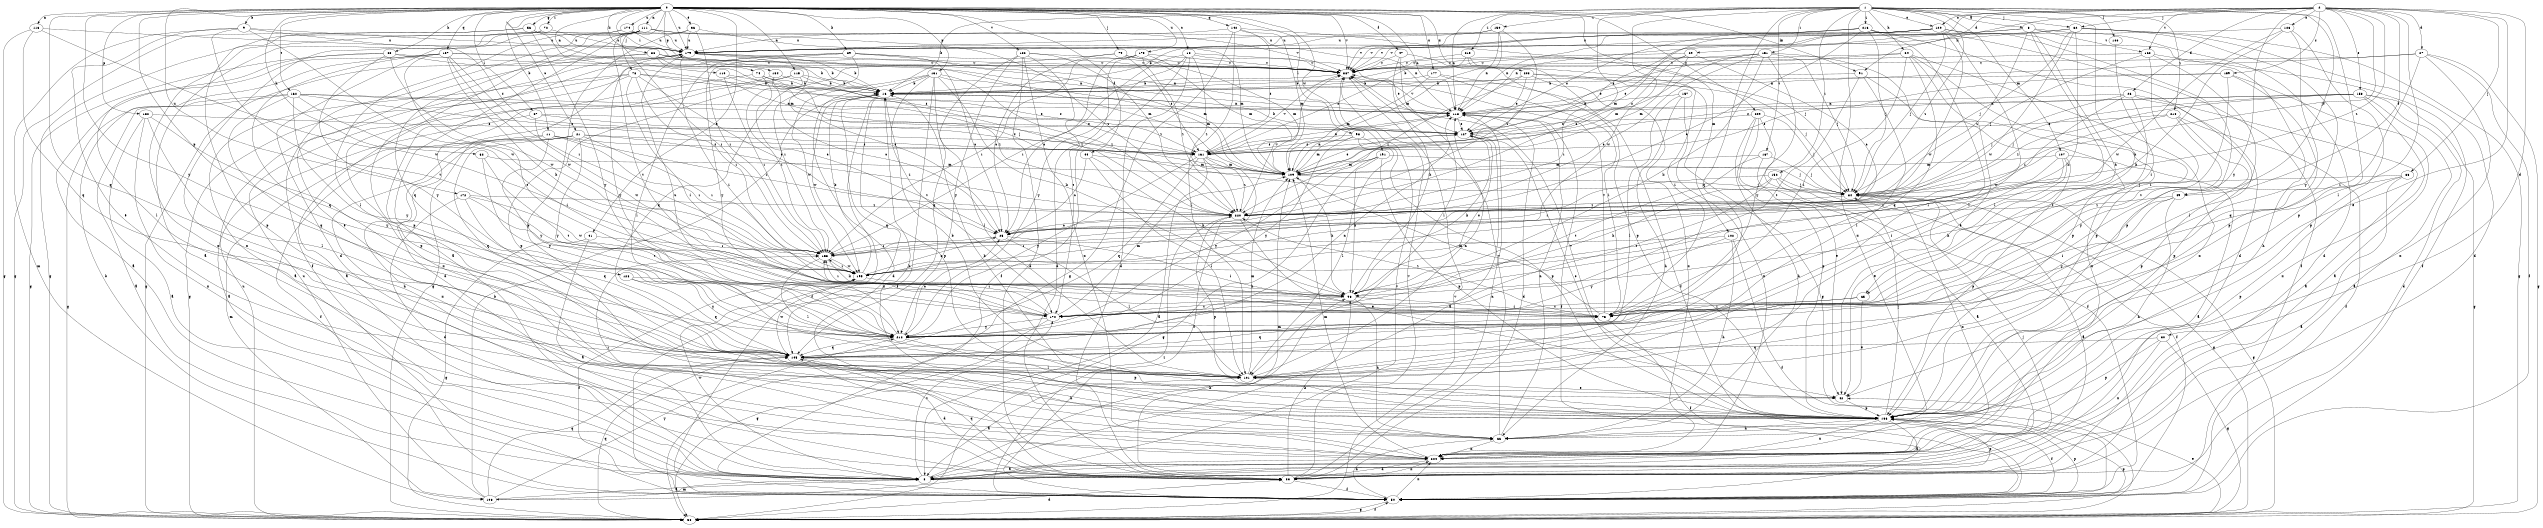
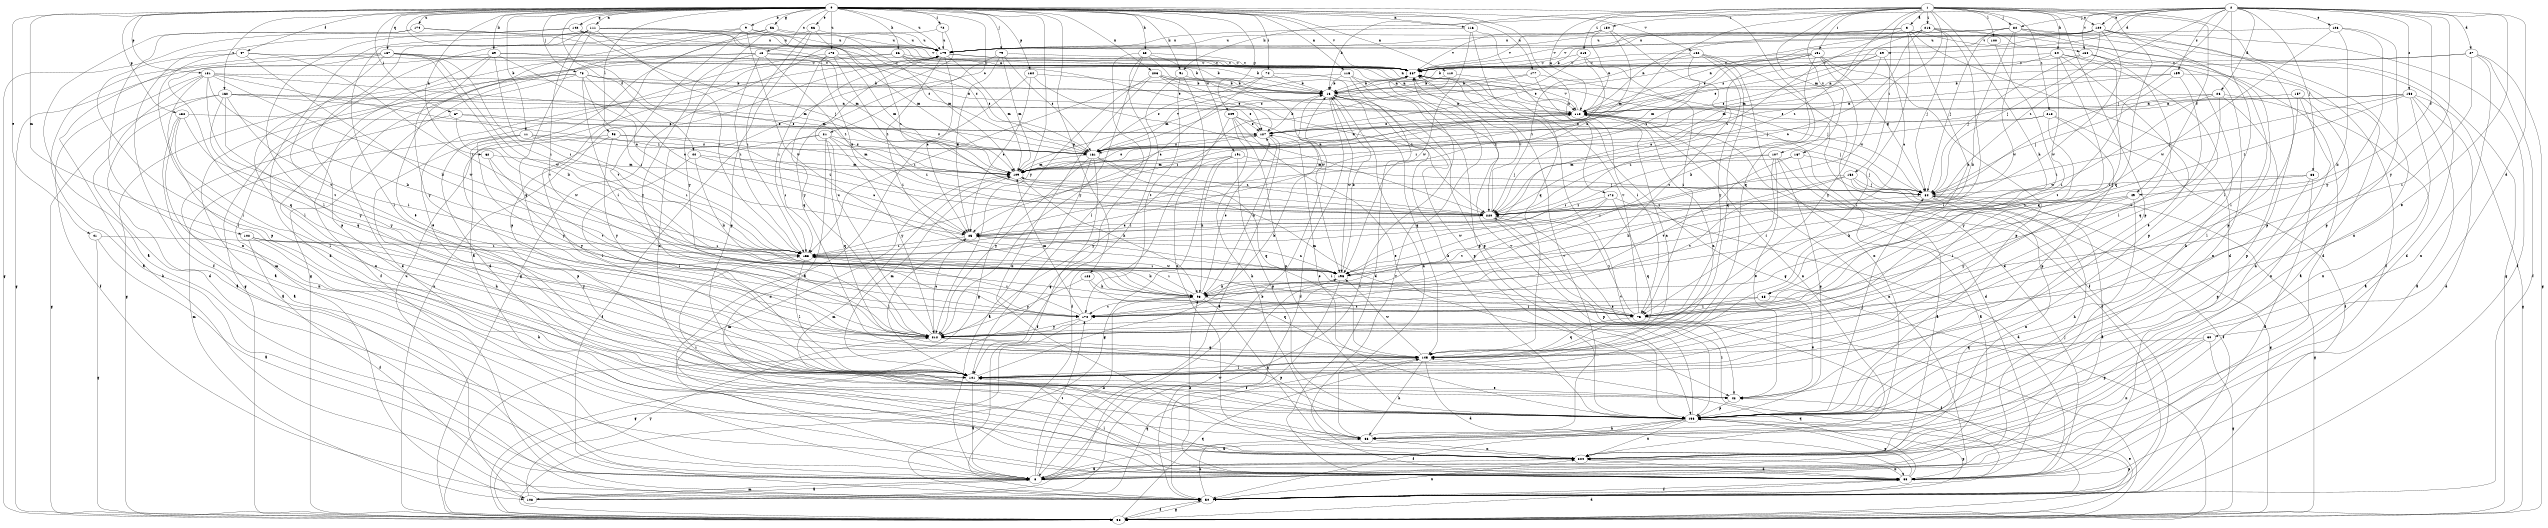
none -> (512, 181)
none -> (1218, 470)
